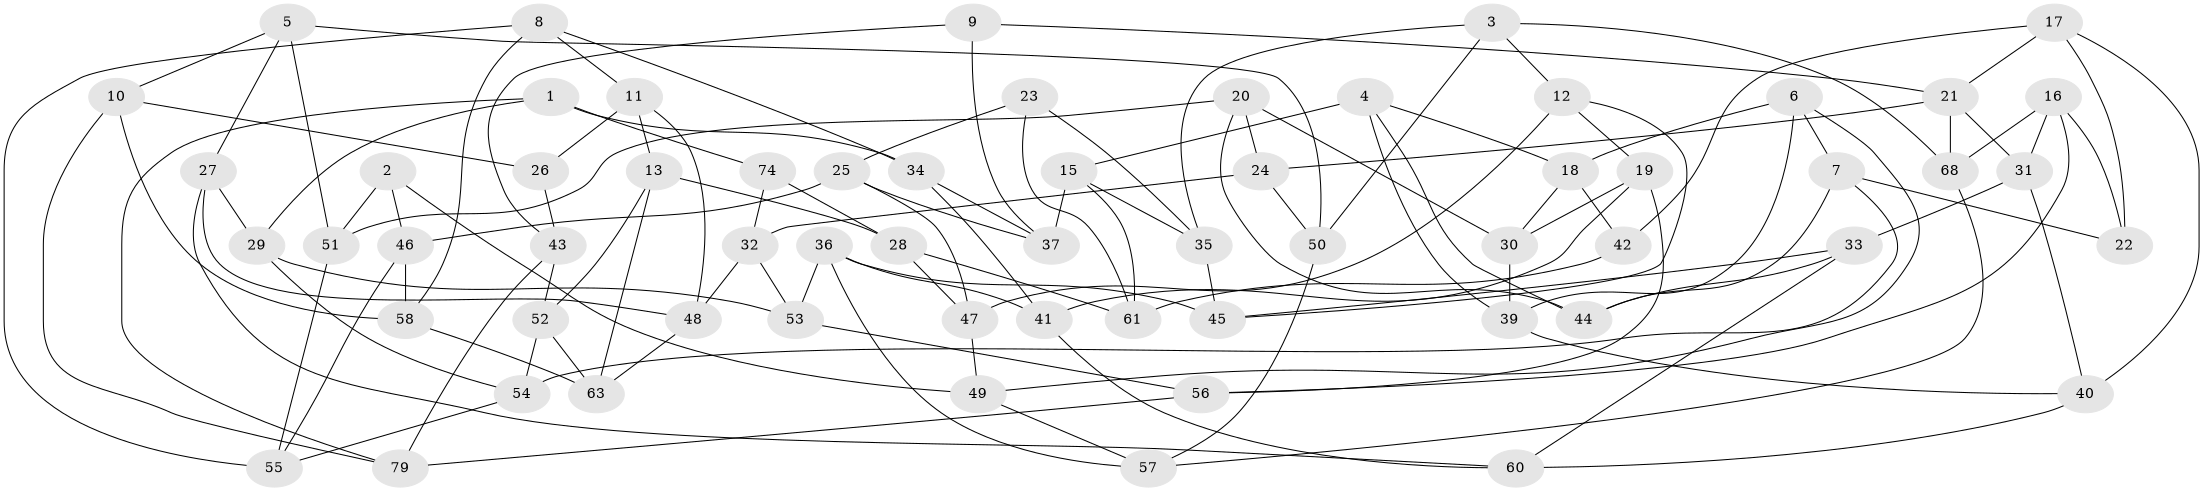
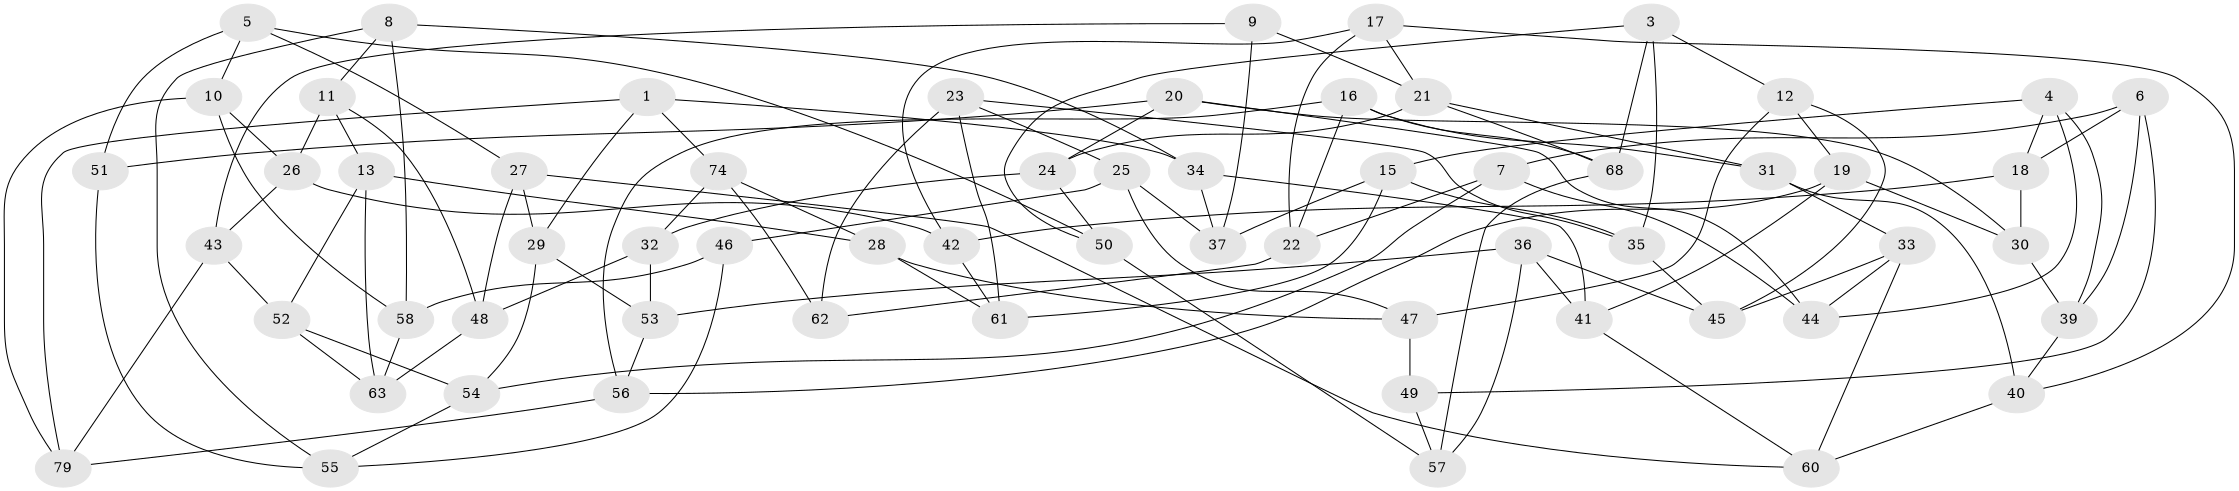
(388, 171) -> none
none -> (575, 212)
none -> (821, 320)
